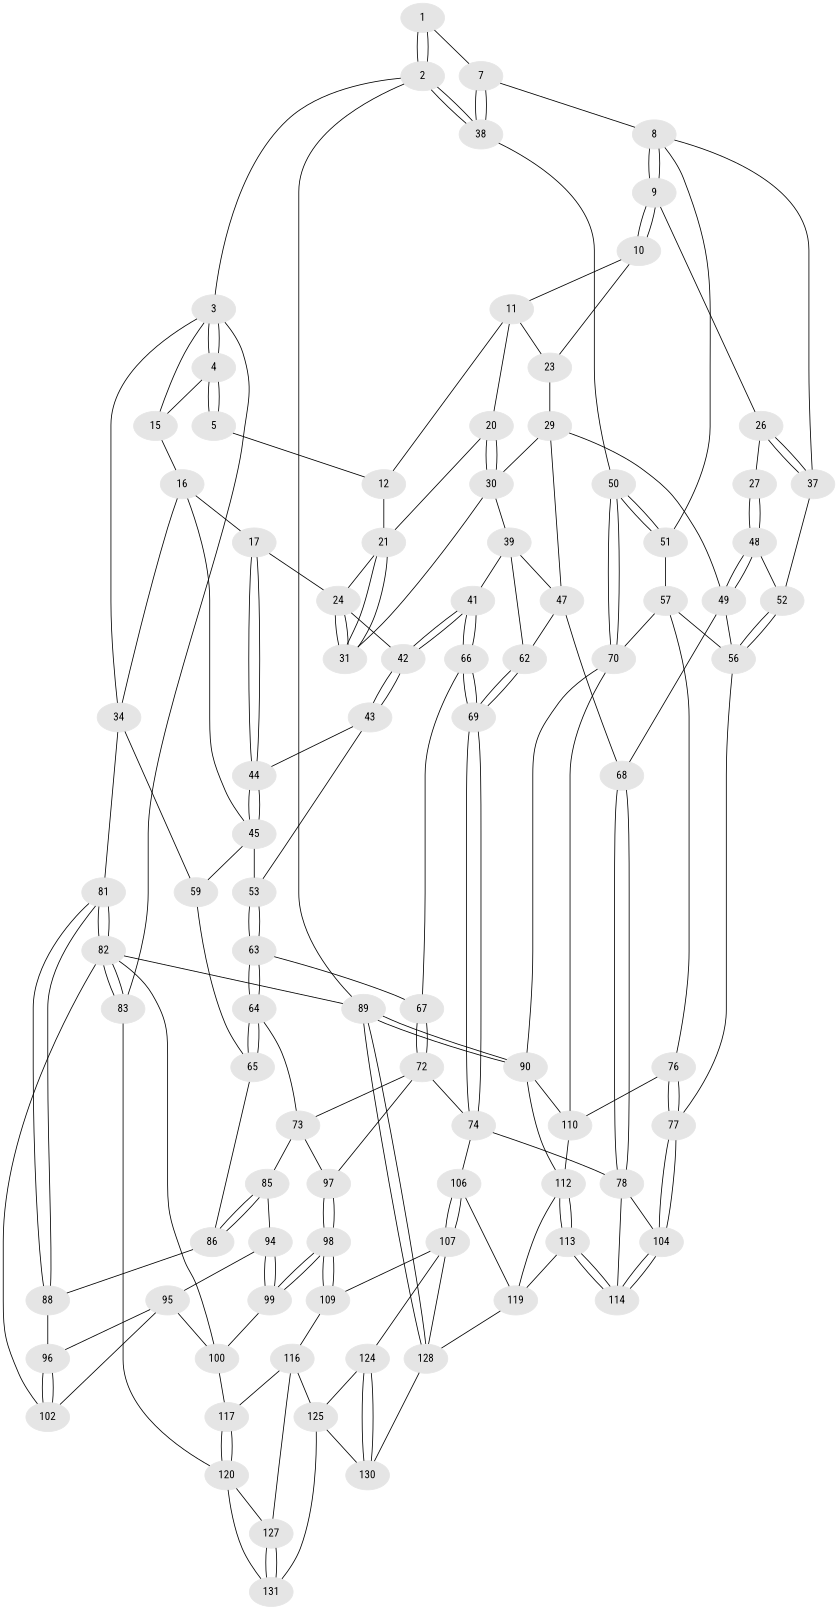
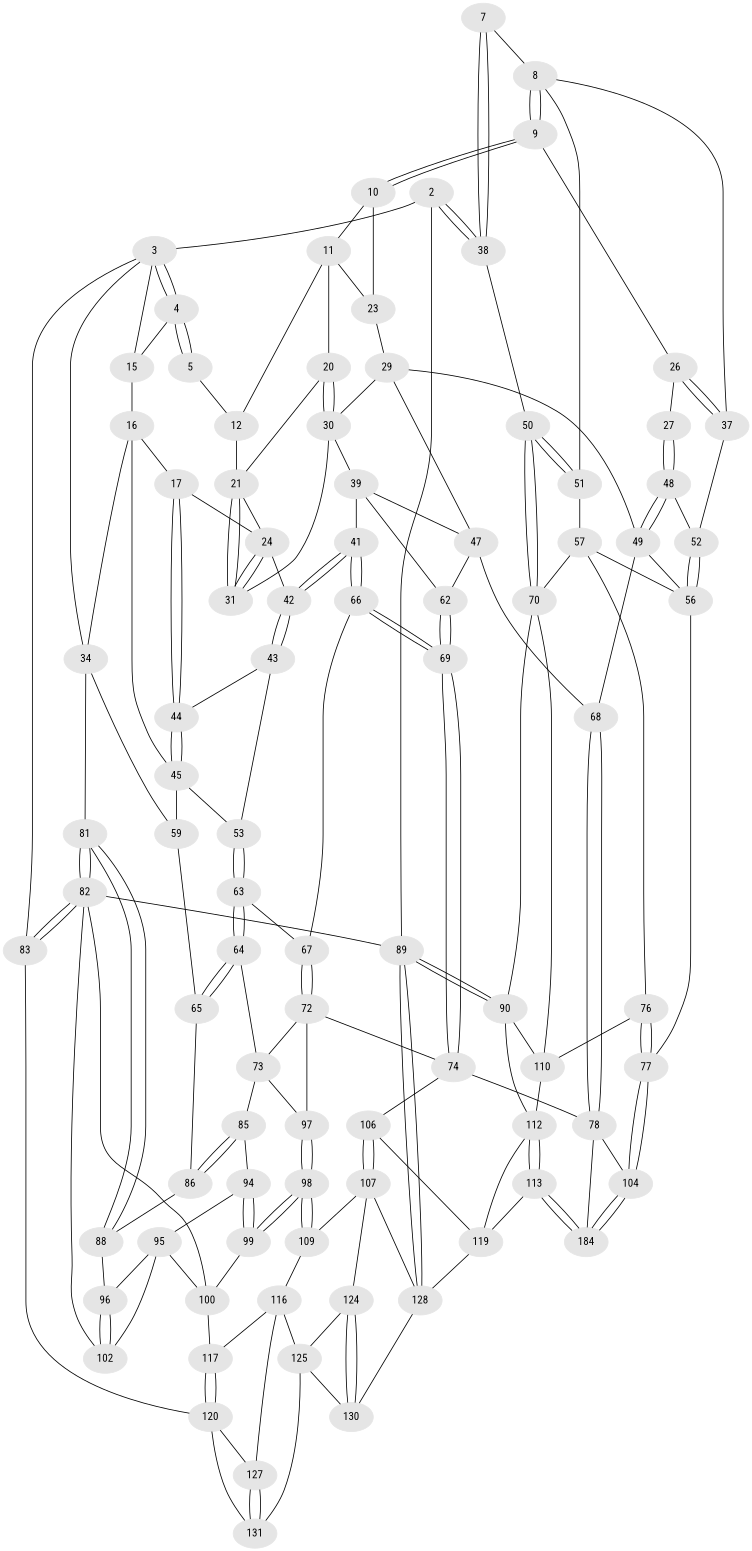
(423, 18) -> none
(617, 1300) -> (586, 1242)
